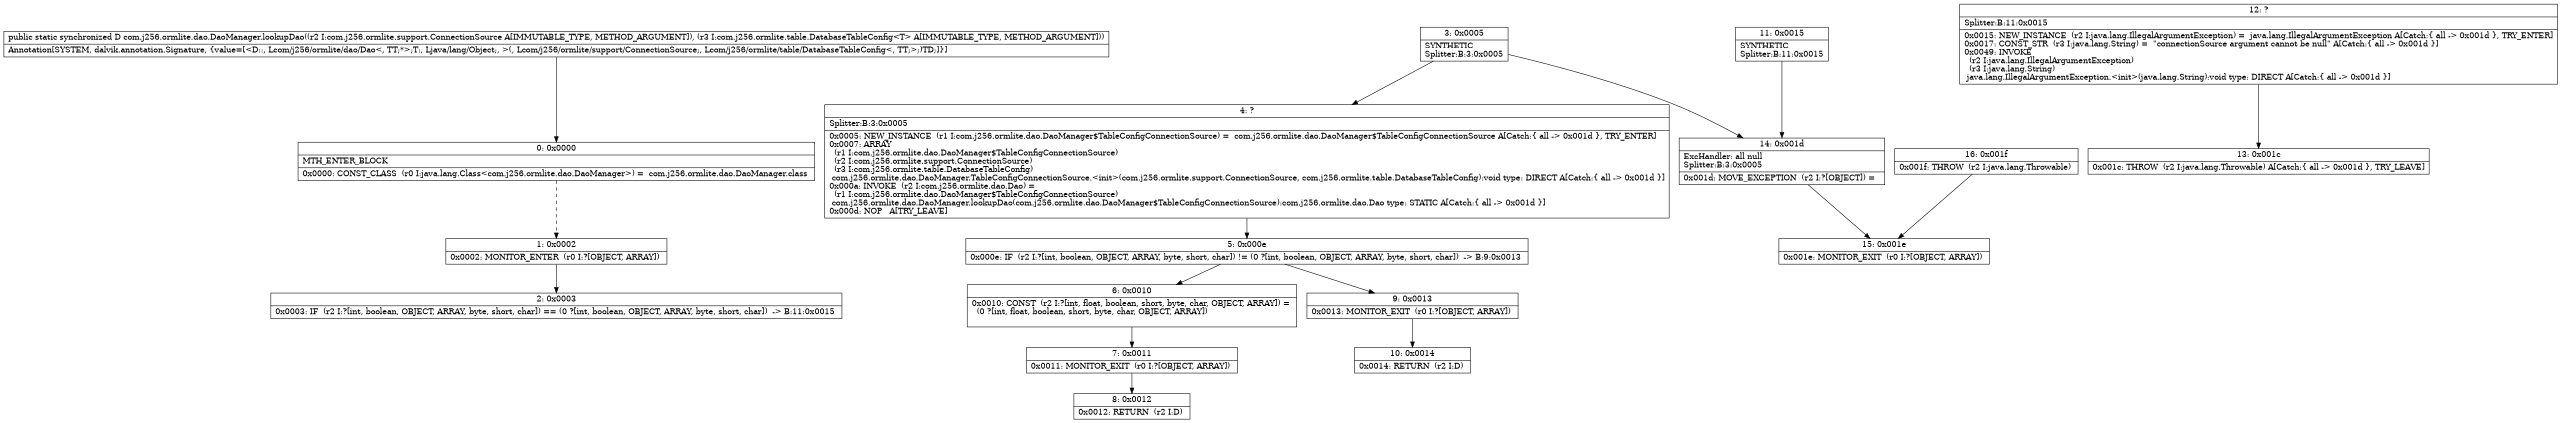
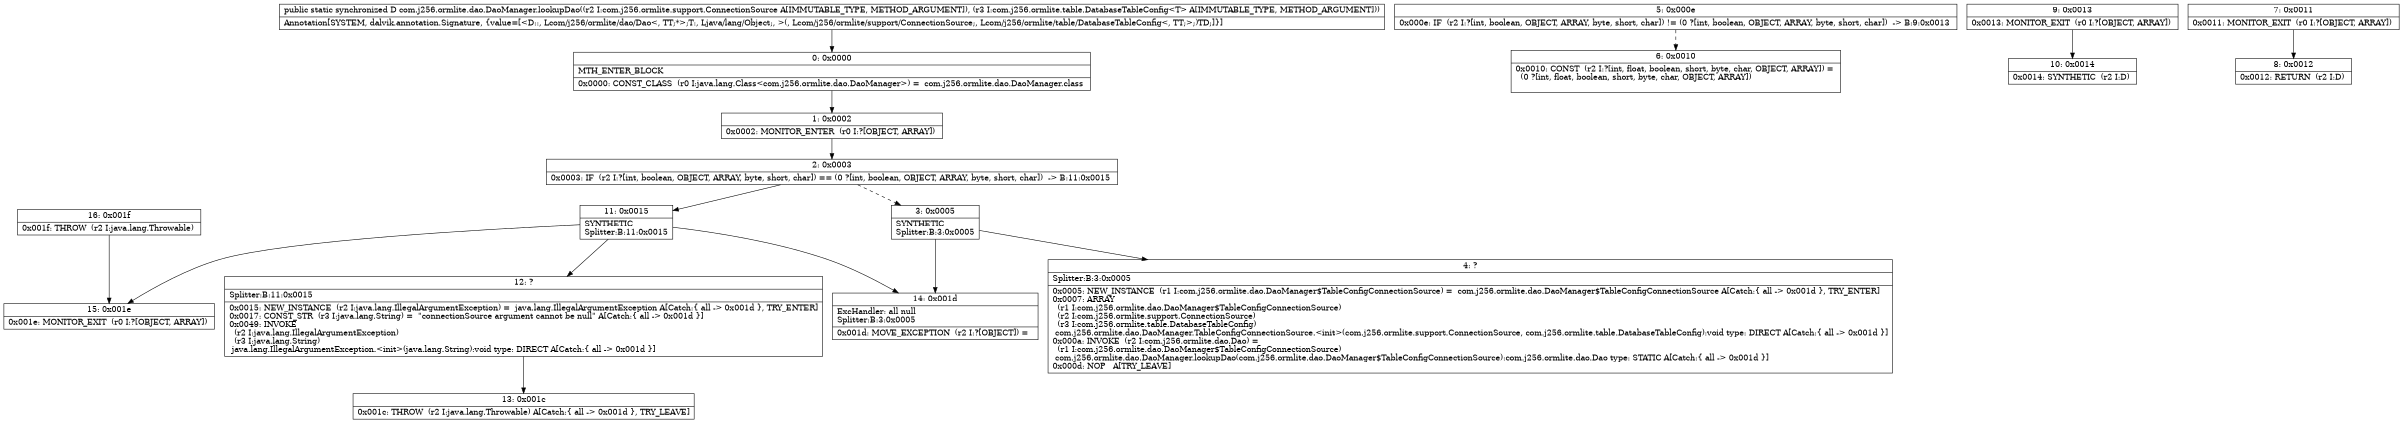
none -> (877, 194)
none -> (730, 197)
(556, 207) -> (832, 99)
(1837, 210) -> (351, 240)
(1247, 226) -> none
none -> (590, 256)
(1201, 273) -> (1676, 37)
(1327, 278) -> none
(1132, 334) -> none
(1412, 366) -> (2072, 78)
